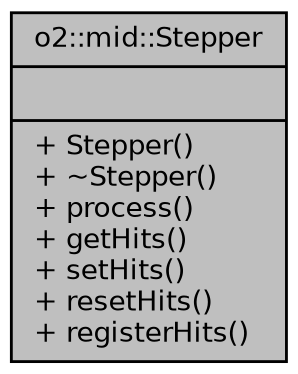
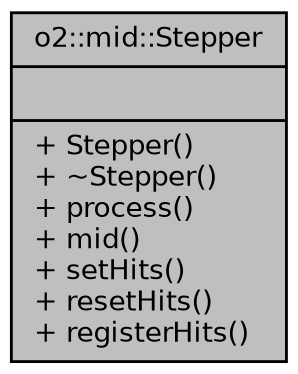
(112, 240) -> (88, 240)
